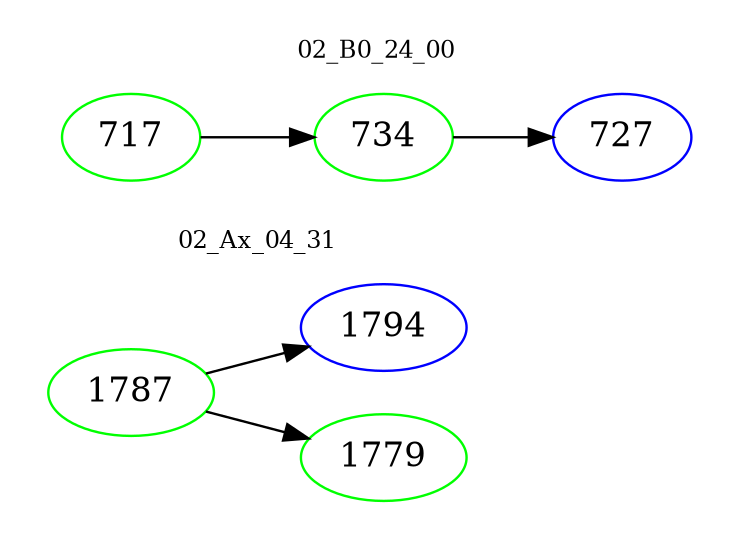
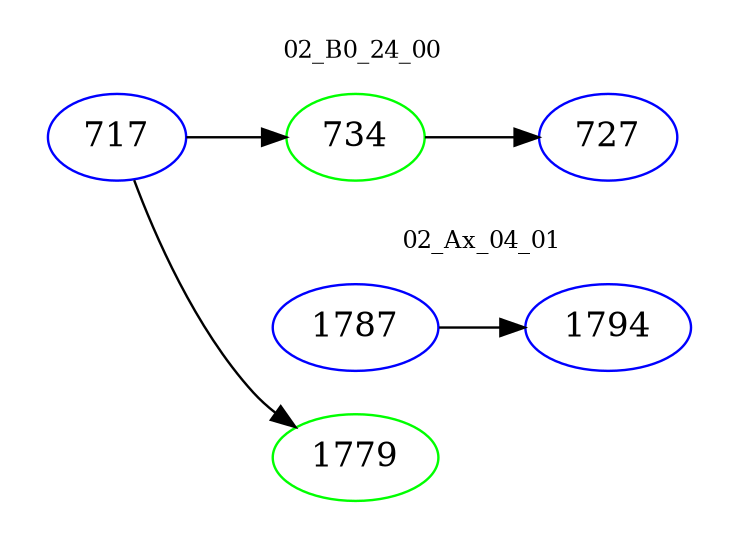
(131, 137) -> (117, 137)
(257, 242) -> (482, 242)
(131, 393) -> (356, 328)
(245, 422) -> (192, 305)
